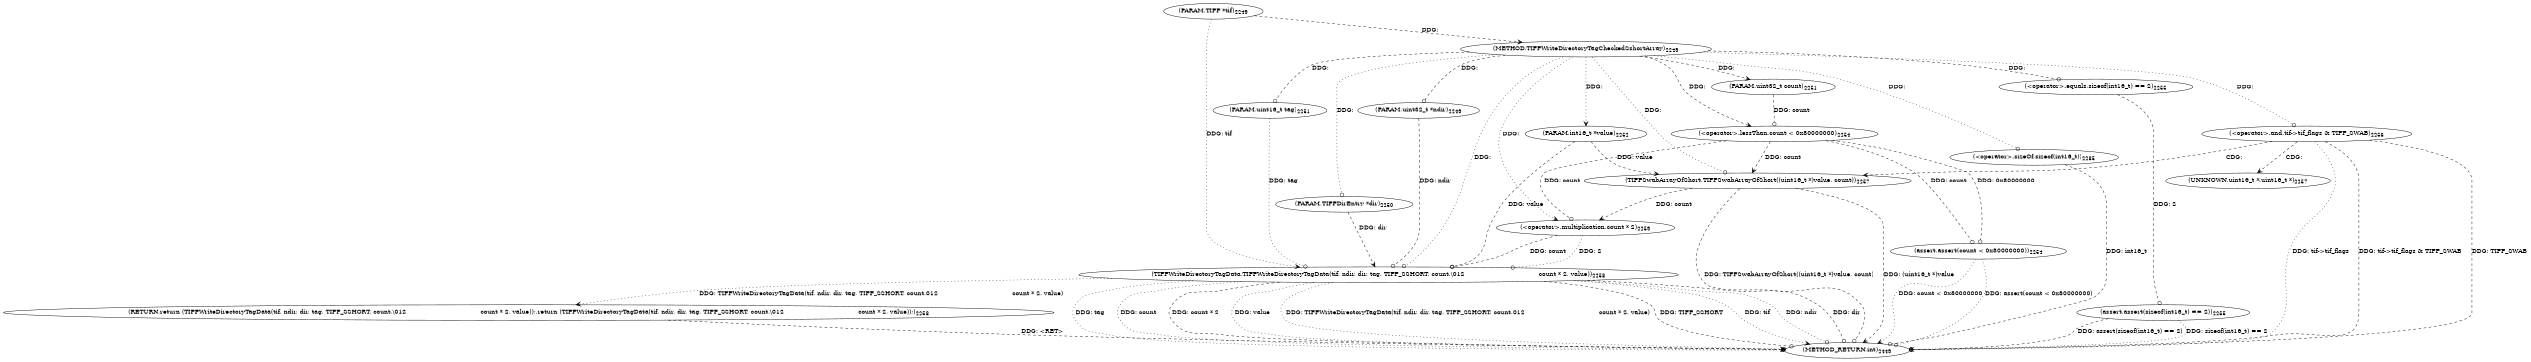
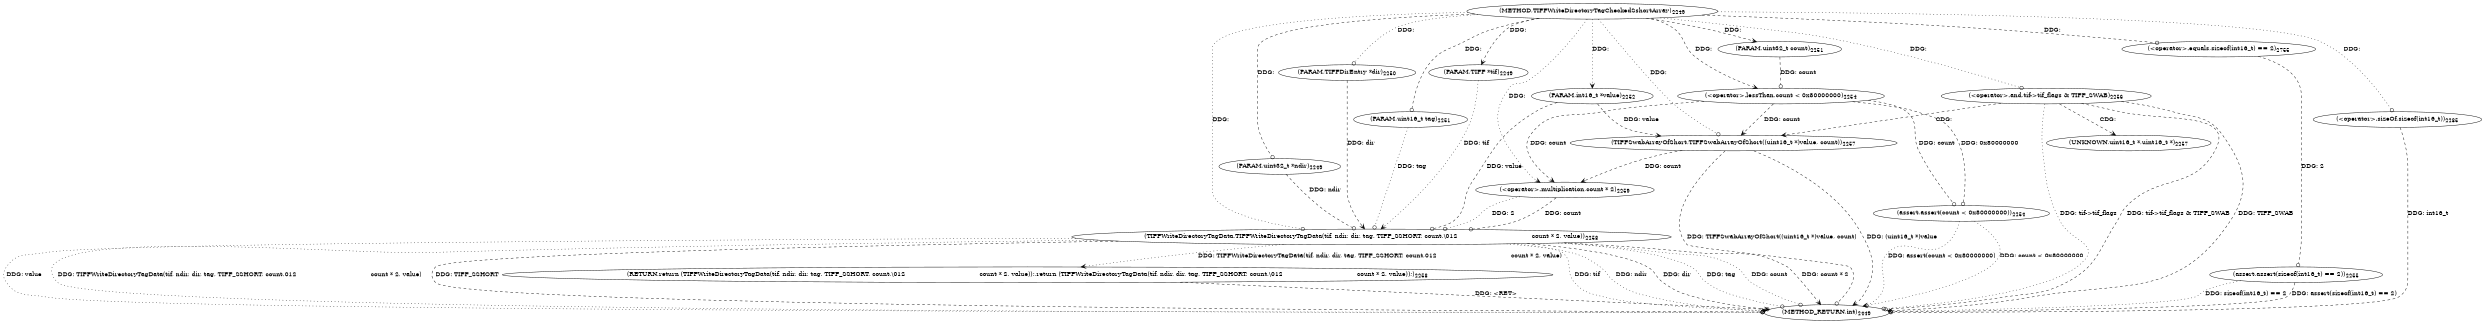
(1386, 29) -> (1505, 31)
(2160, 86) -> (2283, 48)
(1612, 158) -> (1587, 114)
